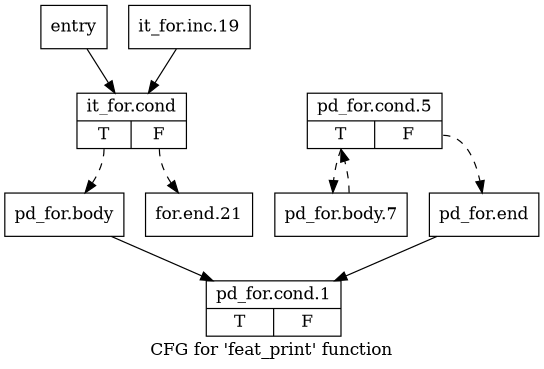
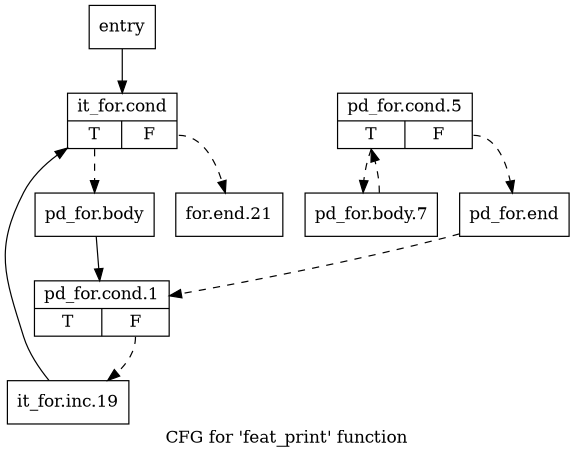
(391, 256) -> (321, 266)
none -> (130, 357)
